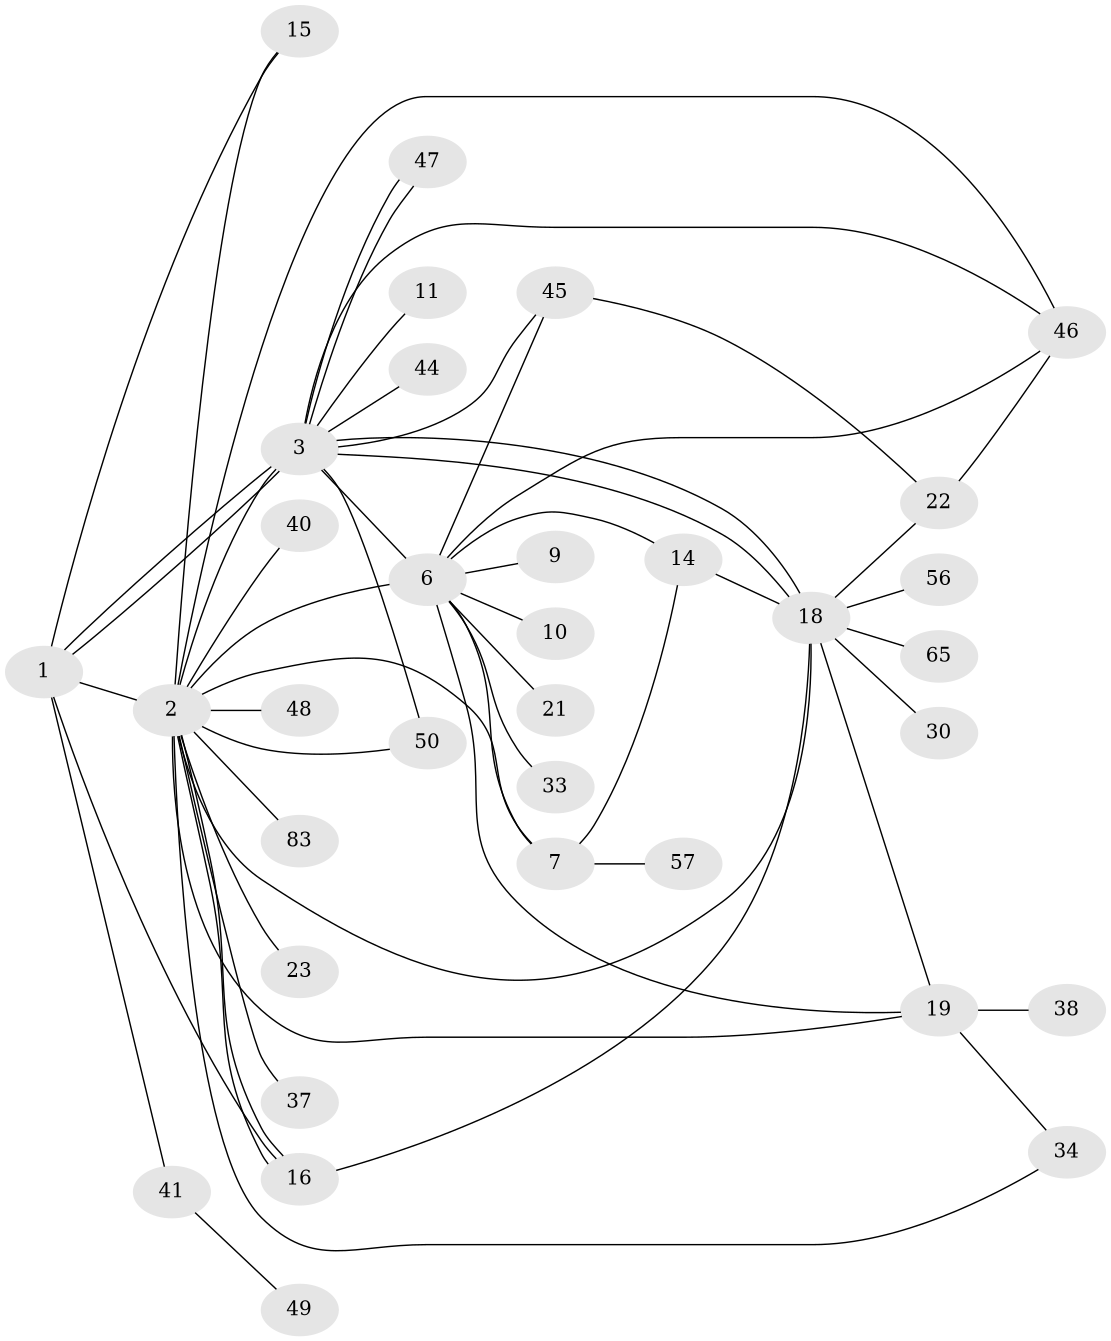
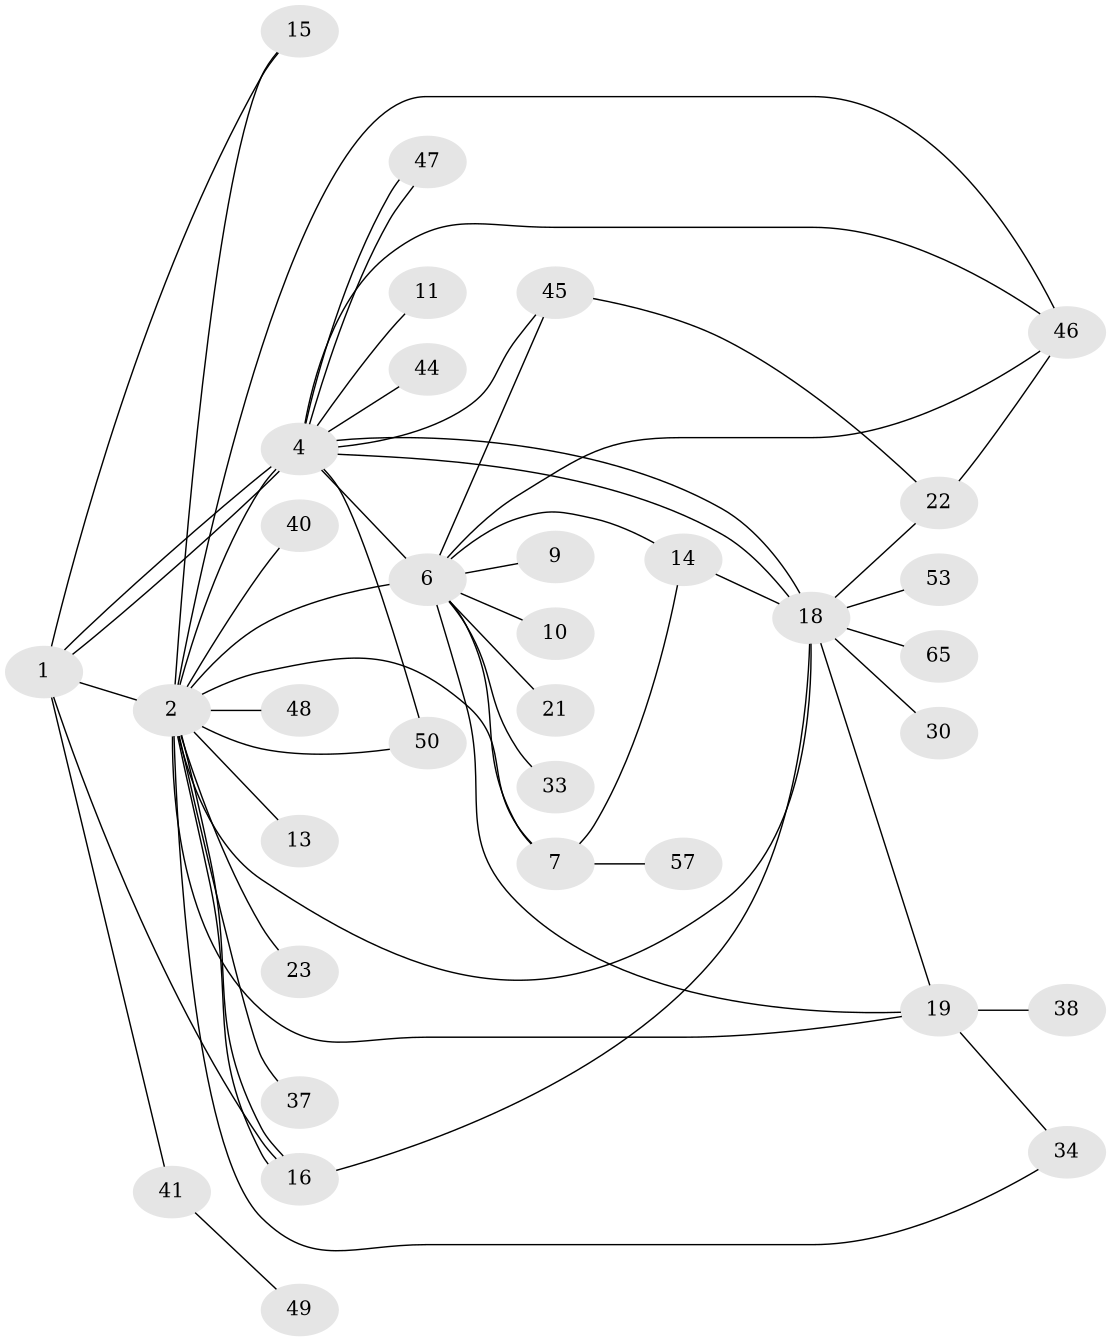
(300, 449) -> (300, 449)
(939, 580) -> (939, 580)
(300, 841) -> (300, 841)
